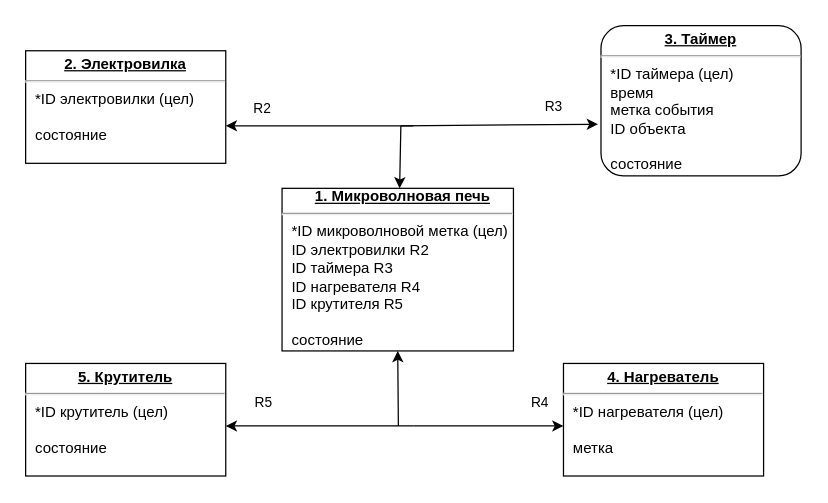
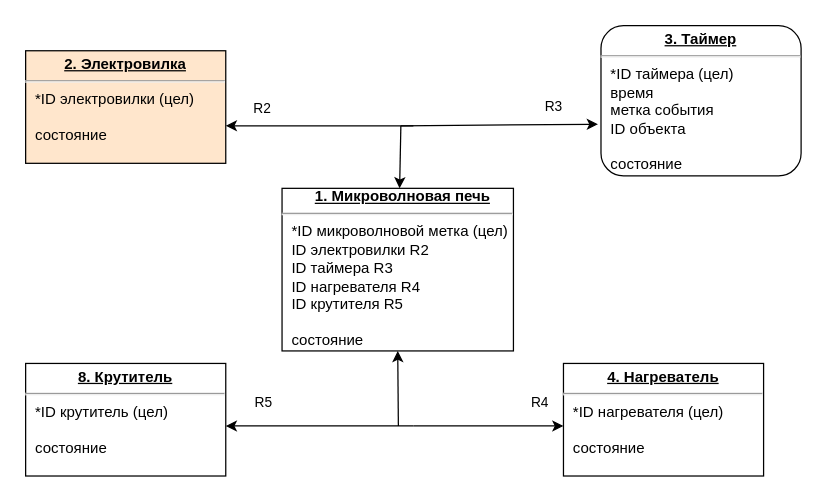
(126, 107) -> (126, 107)
(102, 390) -> (102, 390)
(647, 390) -> (647, 390)
